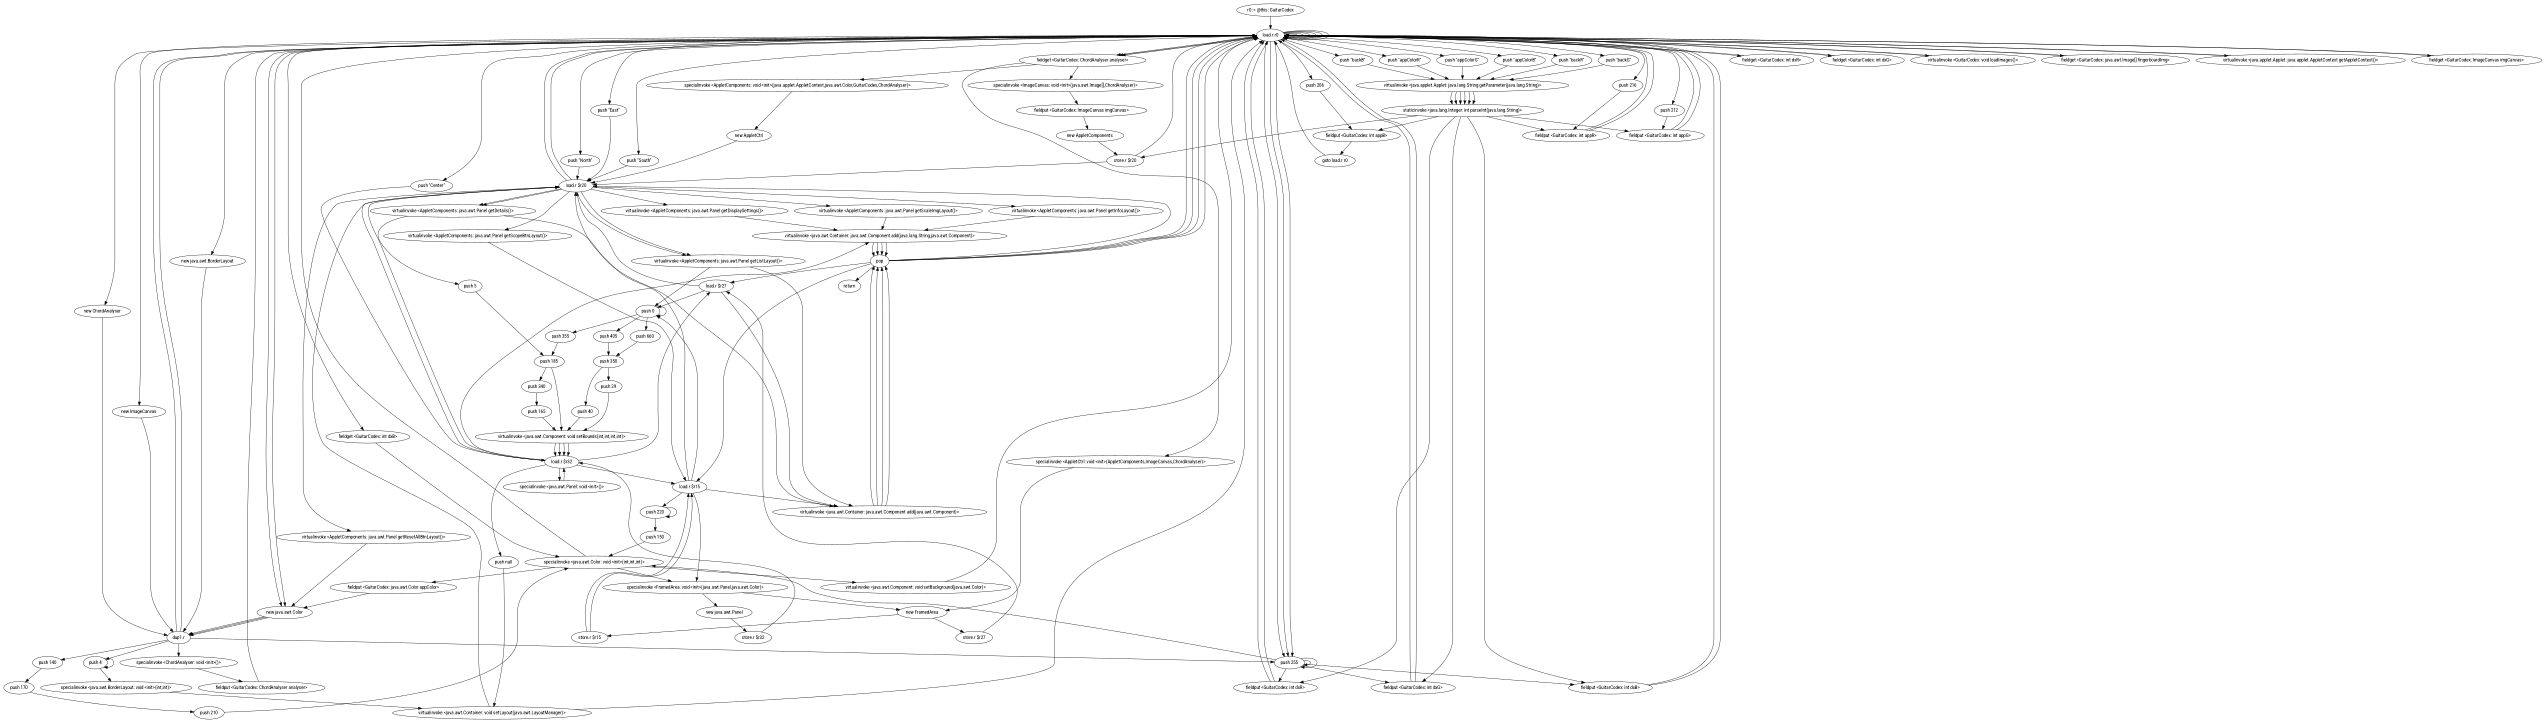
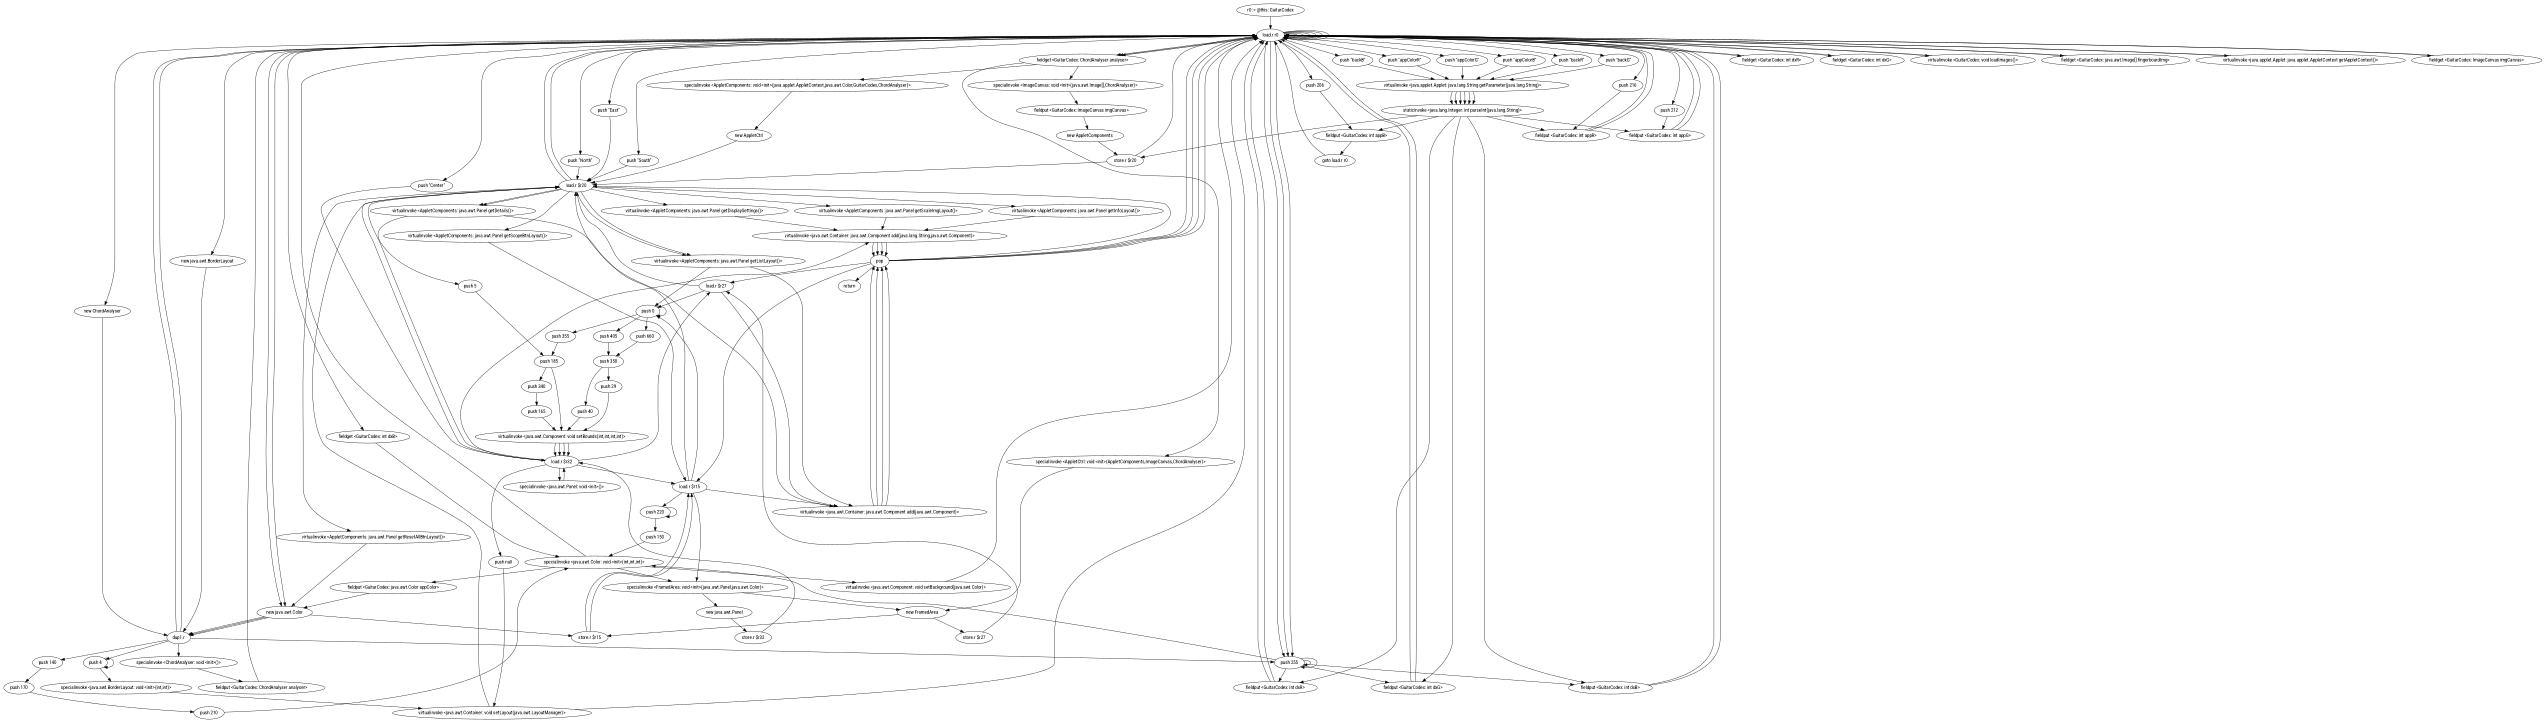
(139, 412) -> none
none -> (439, 625)
